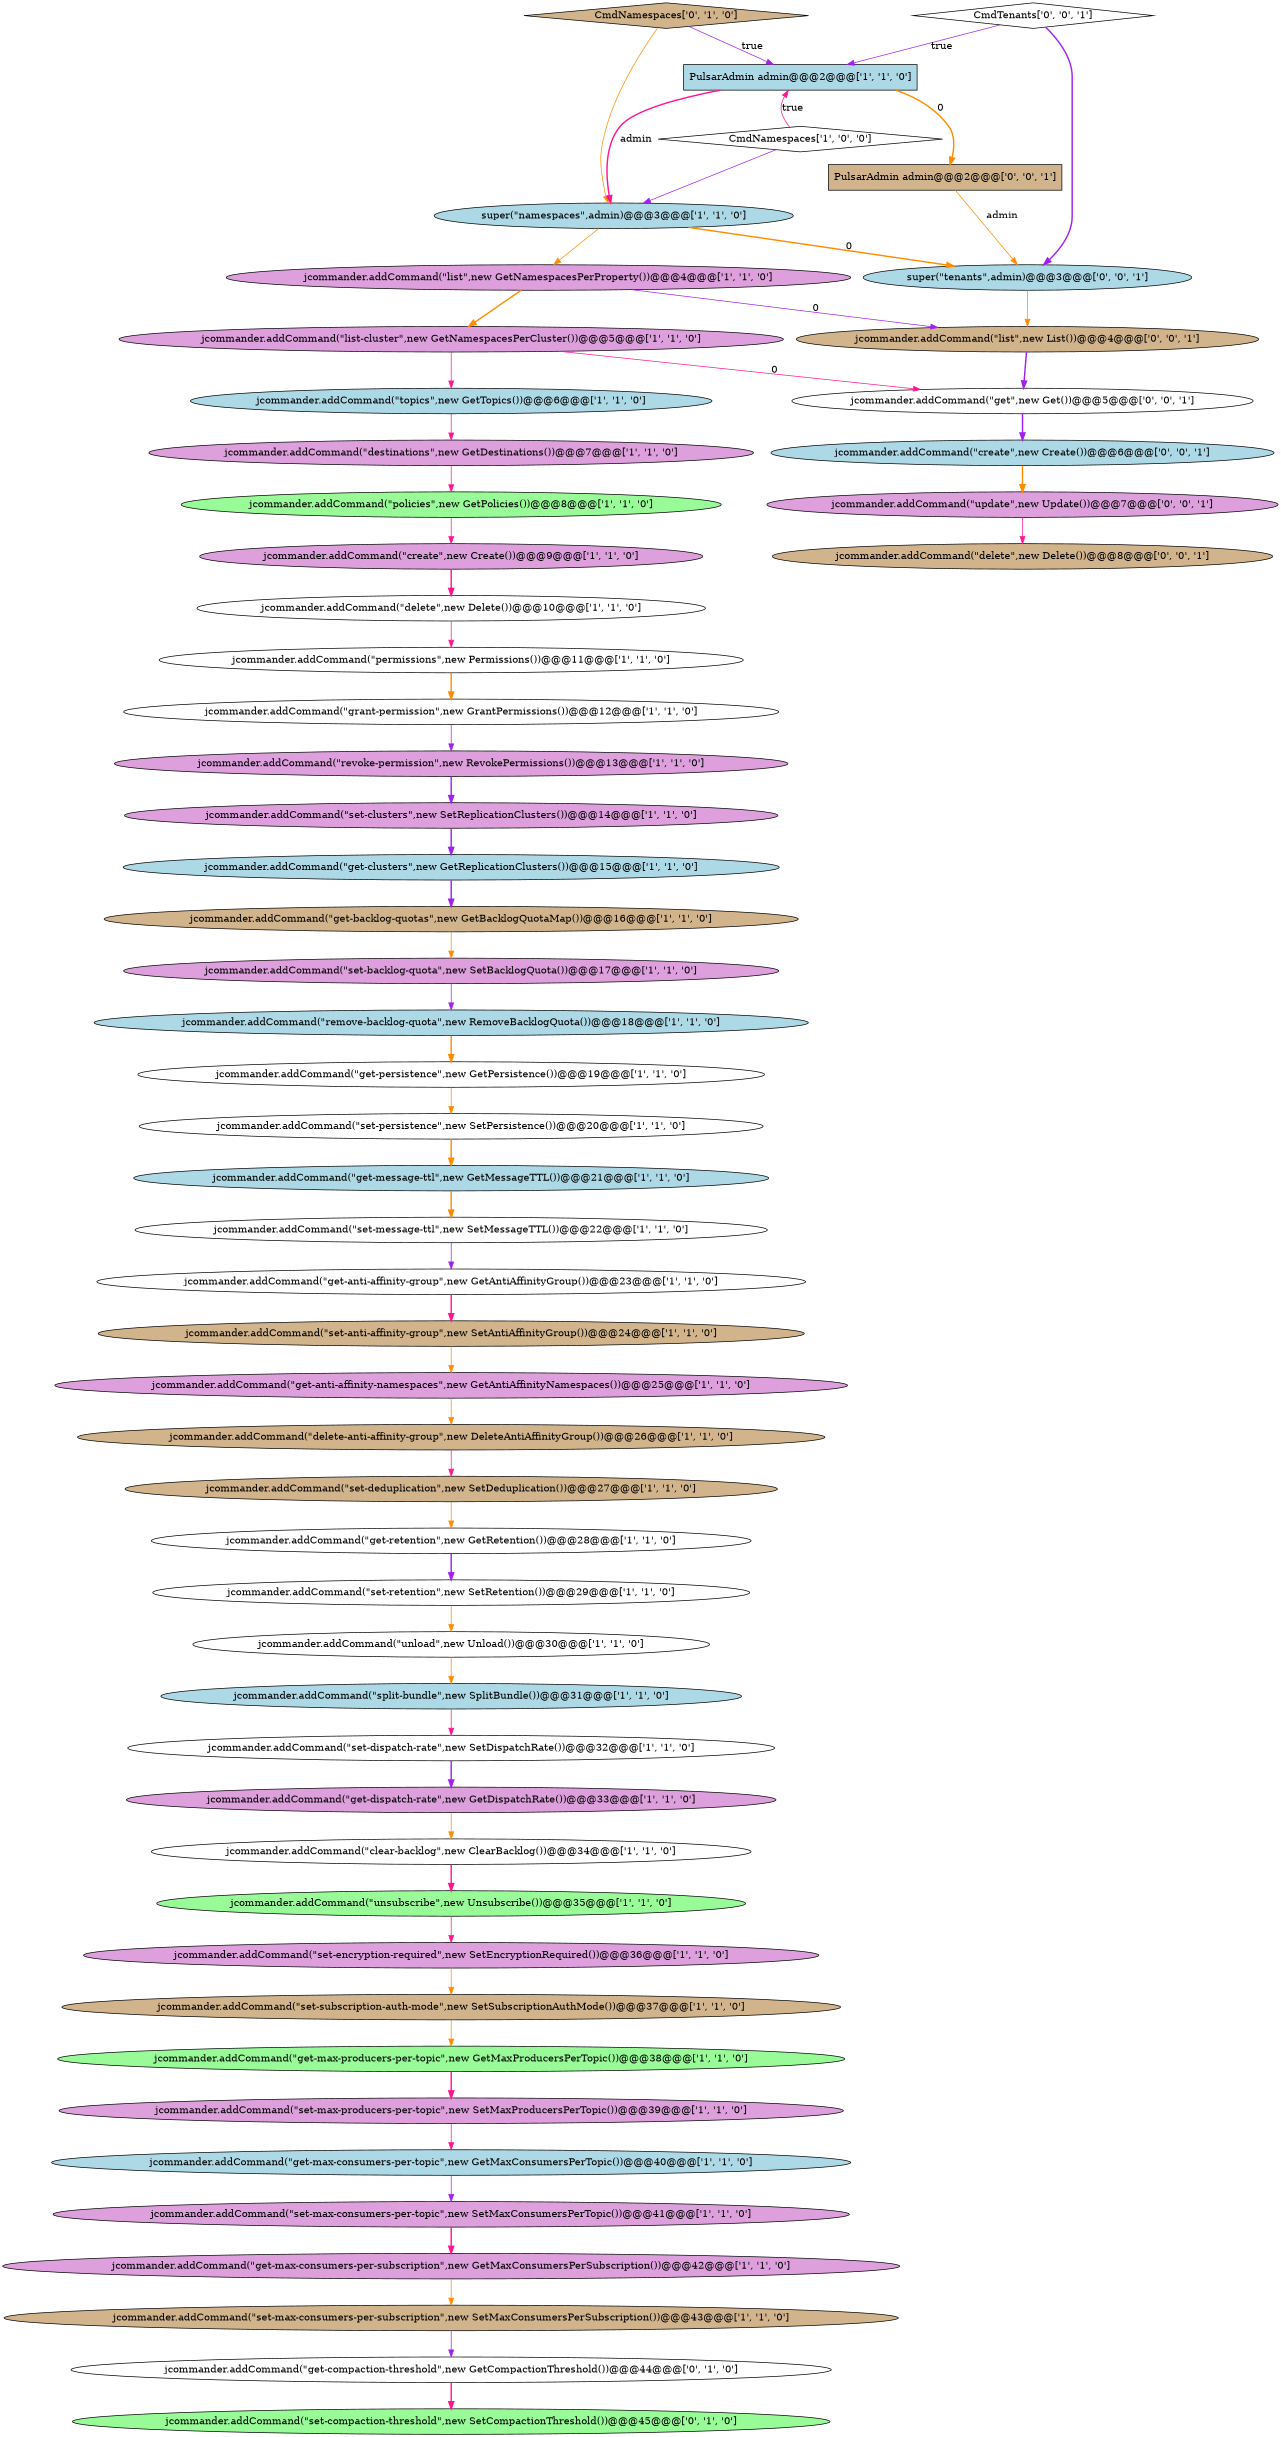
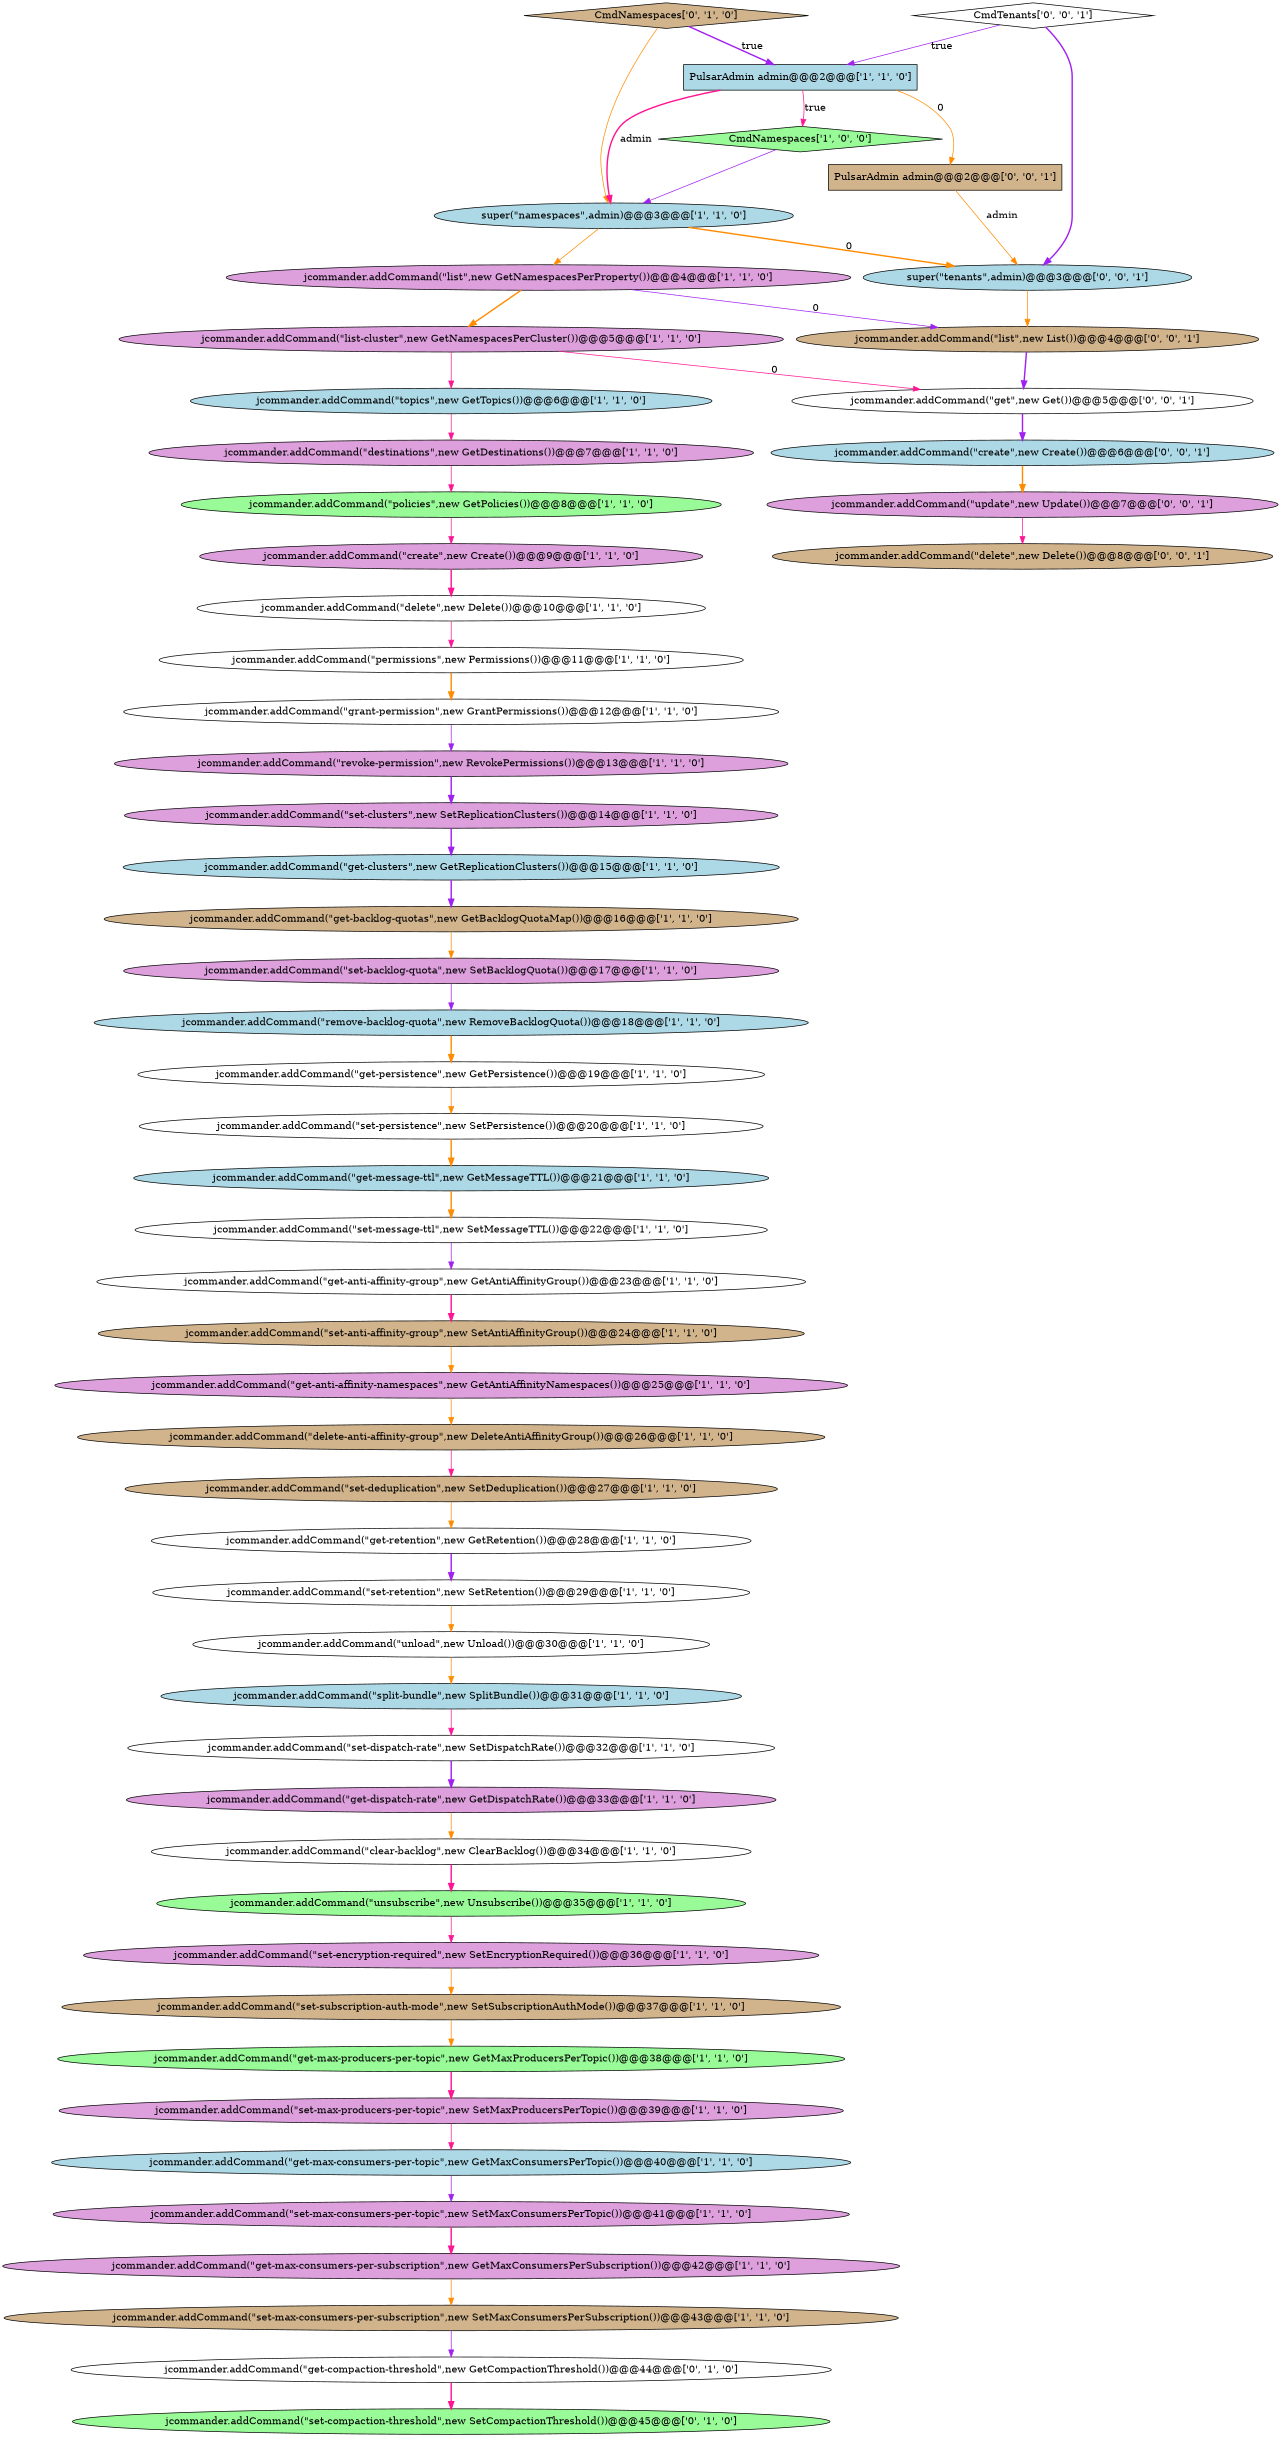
(728, 44) -> (728, 44)
(782, 113) -> (804, 105)
(938, 114) -> (938, 114)
(800, 139) -> (800, 139)
